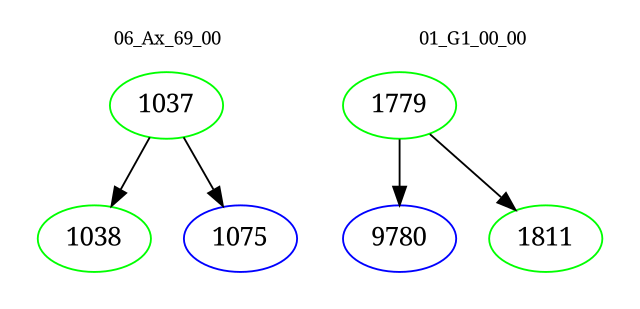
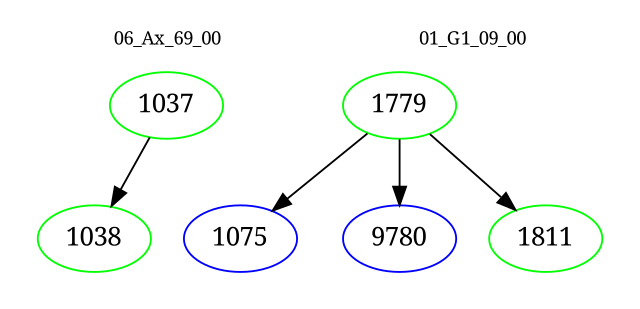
(473, 40) -> (473, 40)
(199, 163) -> (339, 156)
